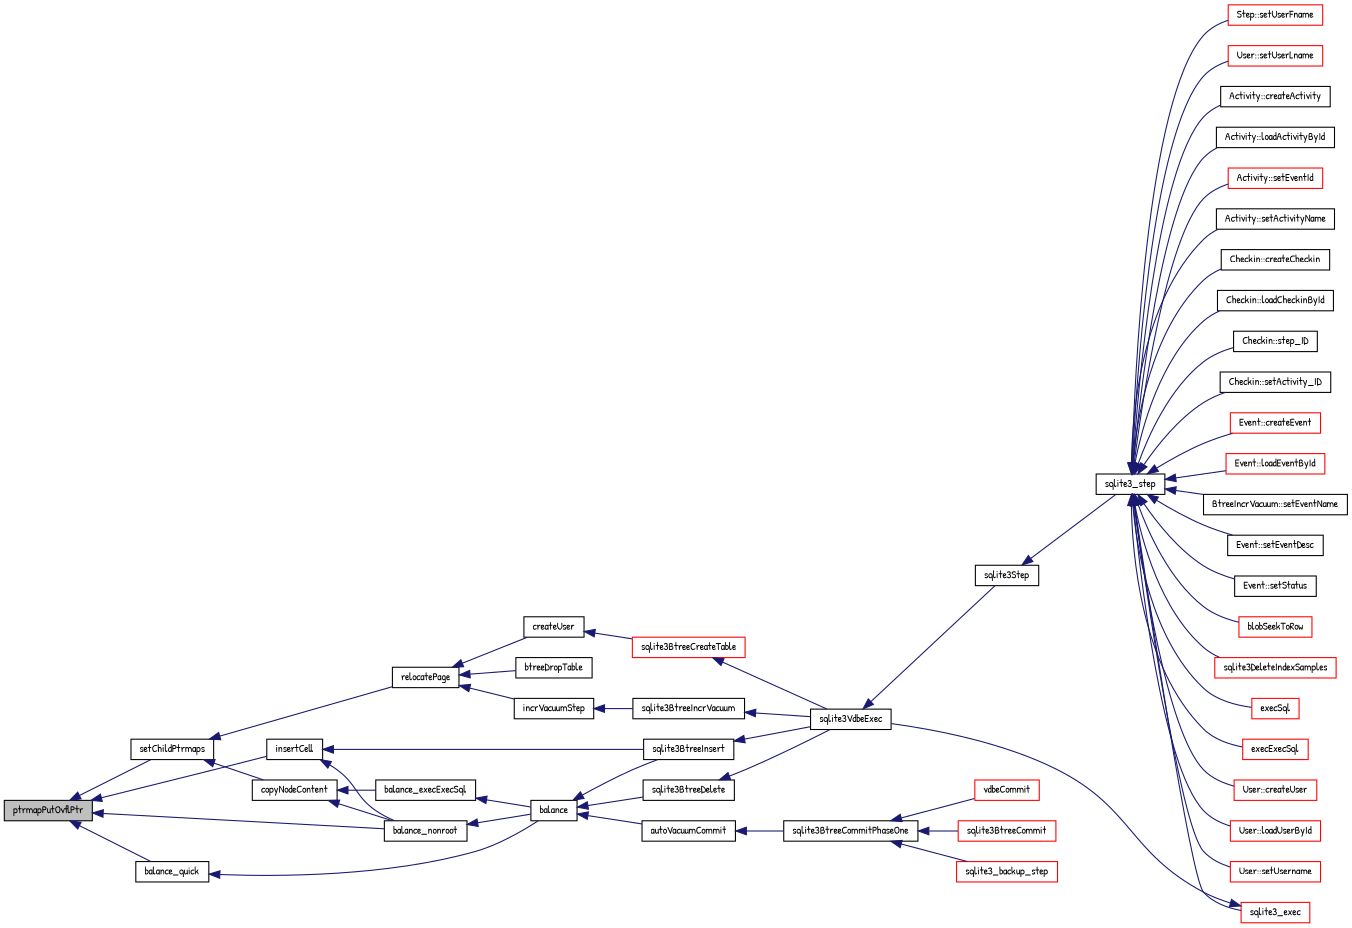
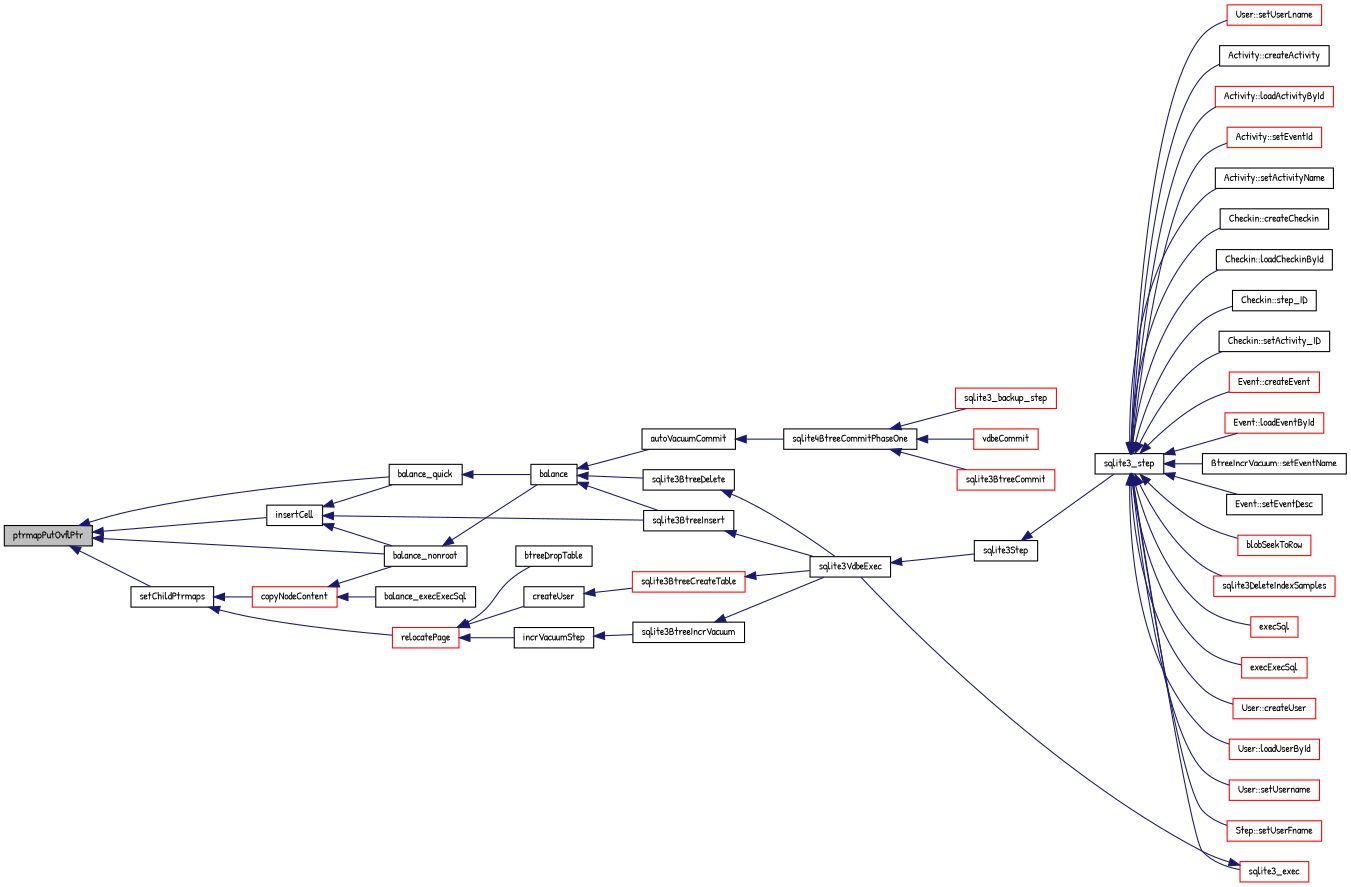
(1275, 137) -> (1274, 97)
none -> (363, 494)
(1275, 586) -> none
(426, 677) -> (426, 638)
(295, 790) -> (295, 597)
(509, 803) -> none
(851, 831) -> (850, 439)
